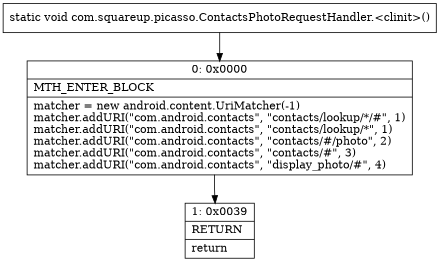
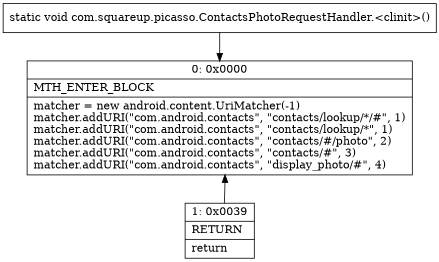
(215, 185) -> (225, 193)
